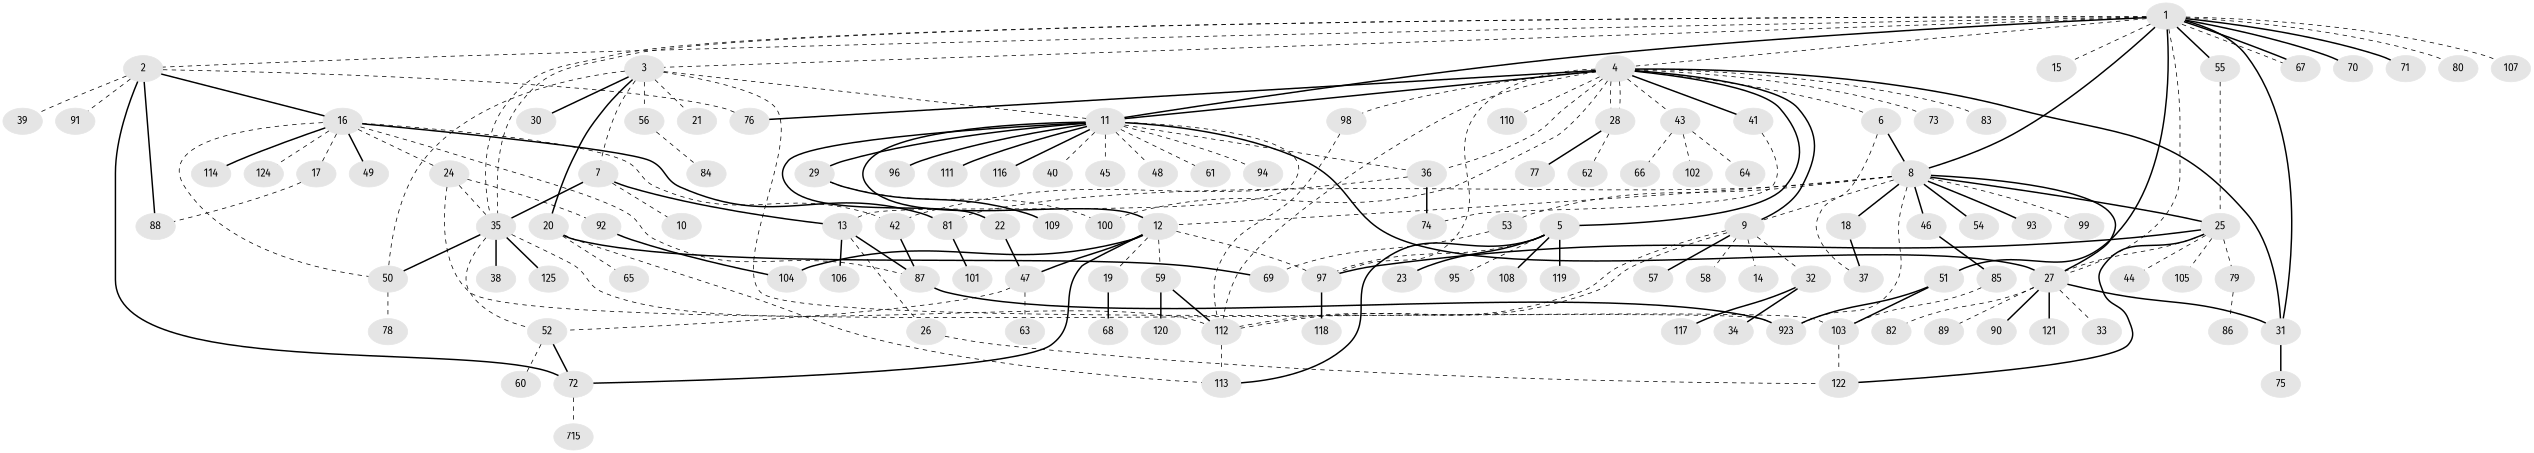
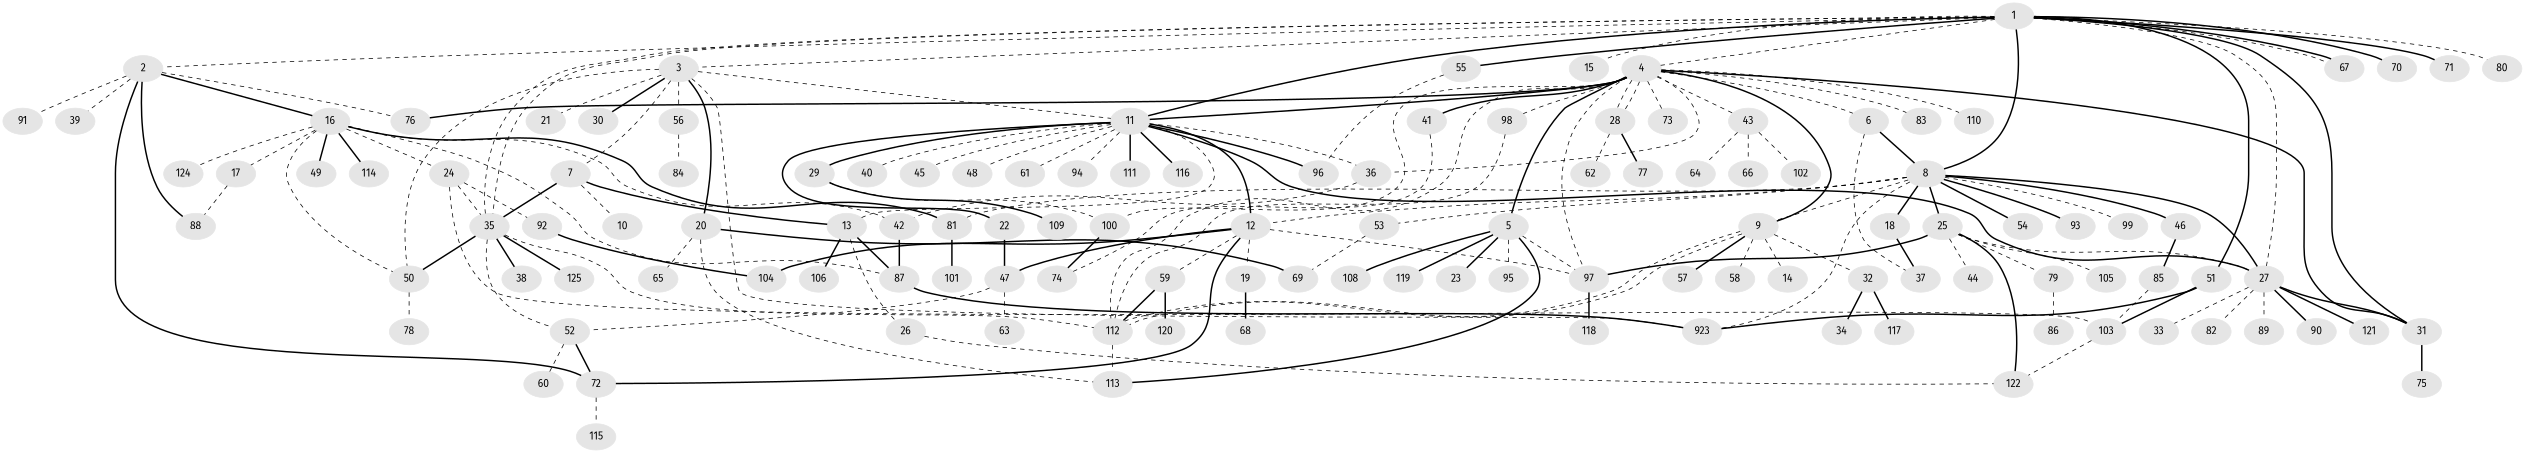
(2511, 69) -> none
(2220, 148) -> (1374, 110)
(1427, 200) -> (1078, 258)
(573, 437) -> (596, 437)
